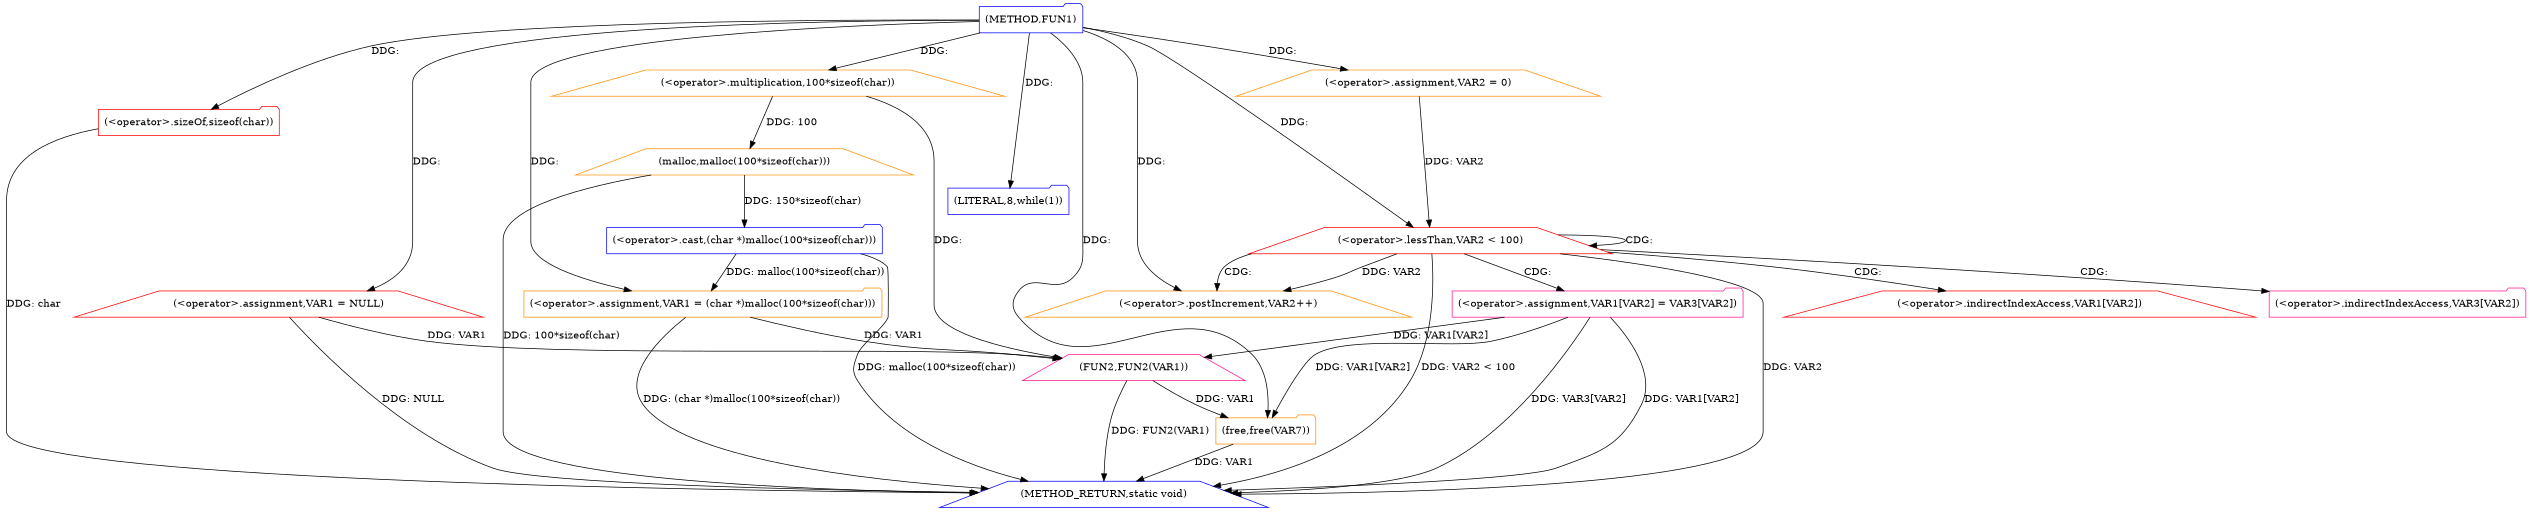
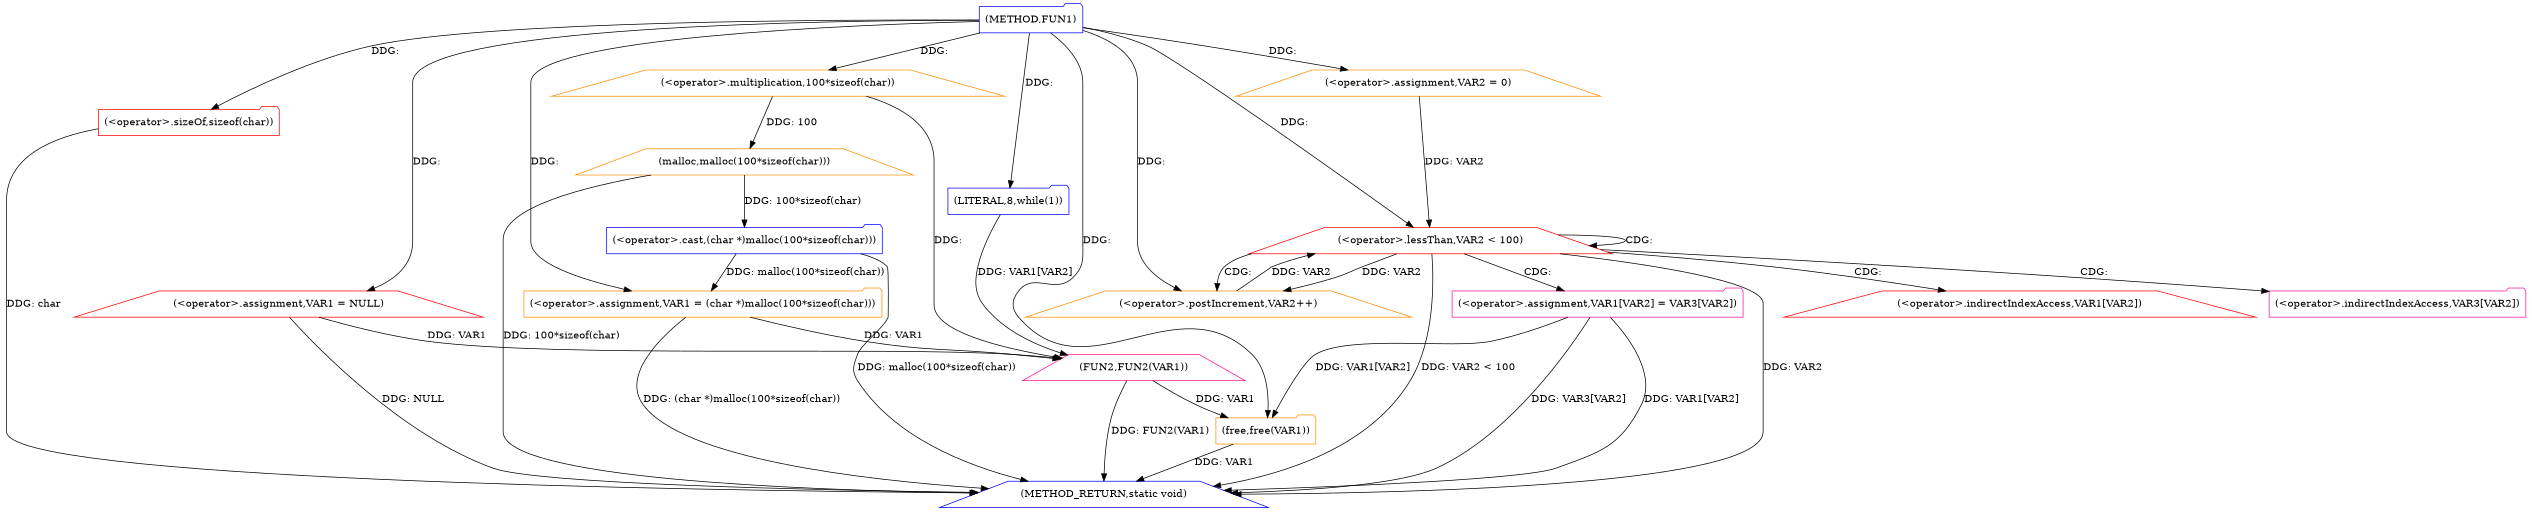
(803, 201) -> (803, 201)
none -> (1270, 268)
(1358, 337) -> (982, 303)
(1266, 431) -> (1266, 431)
